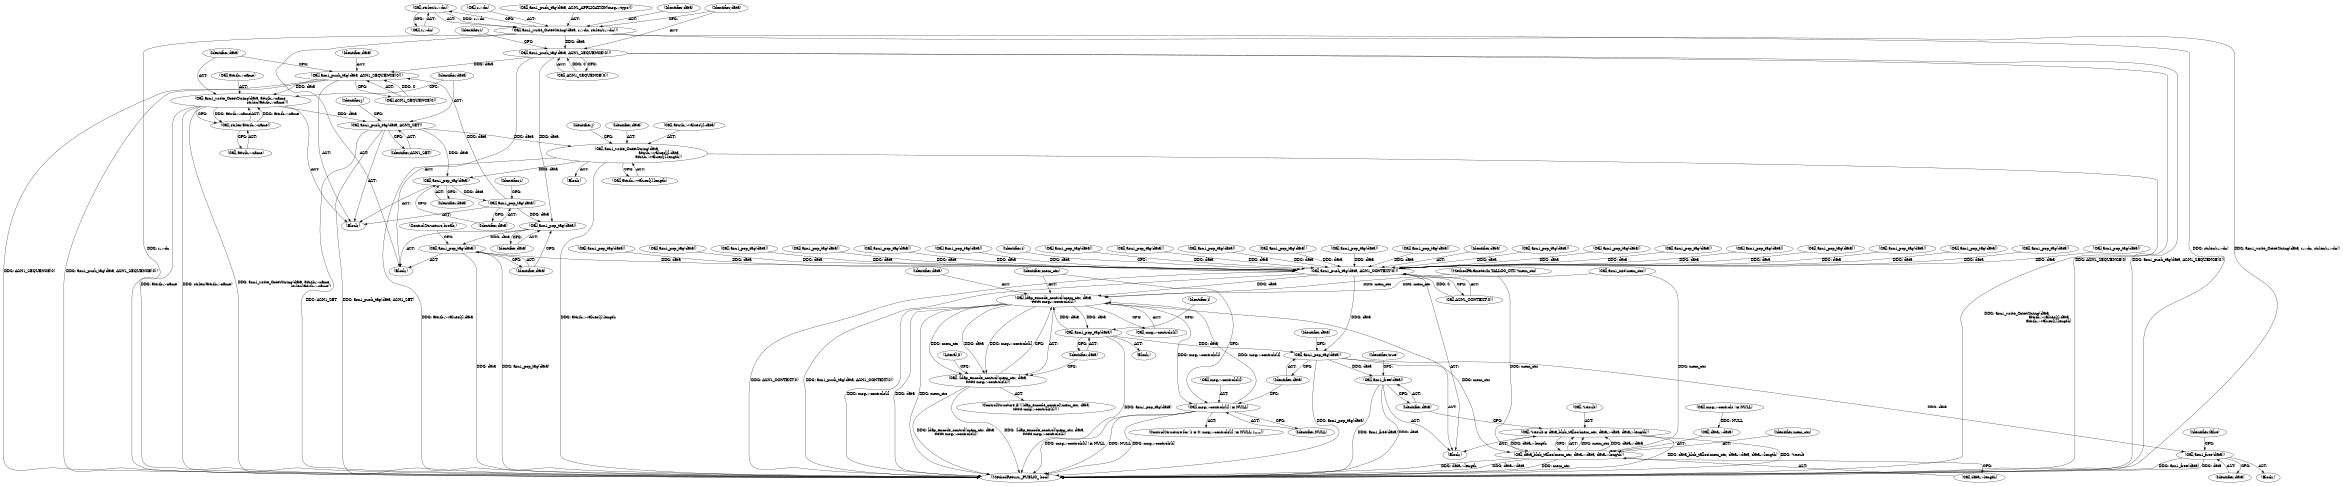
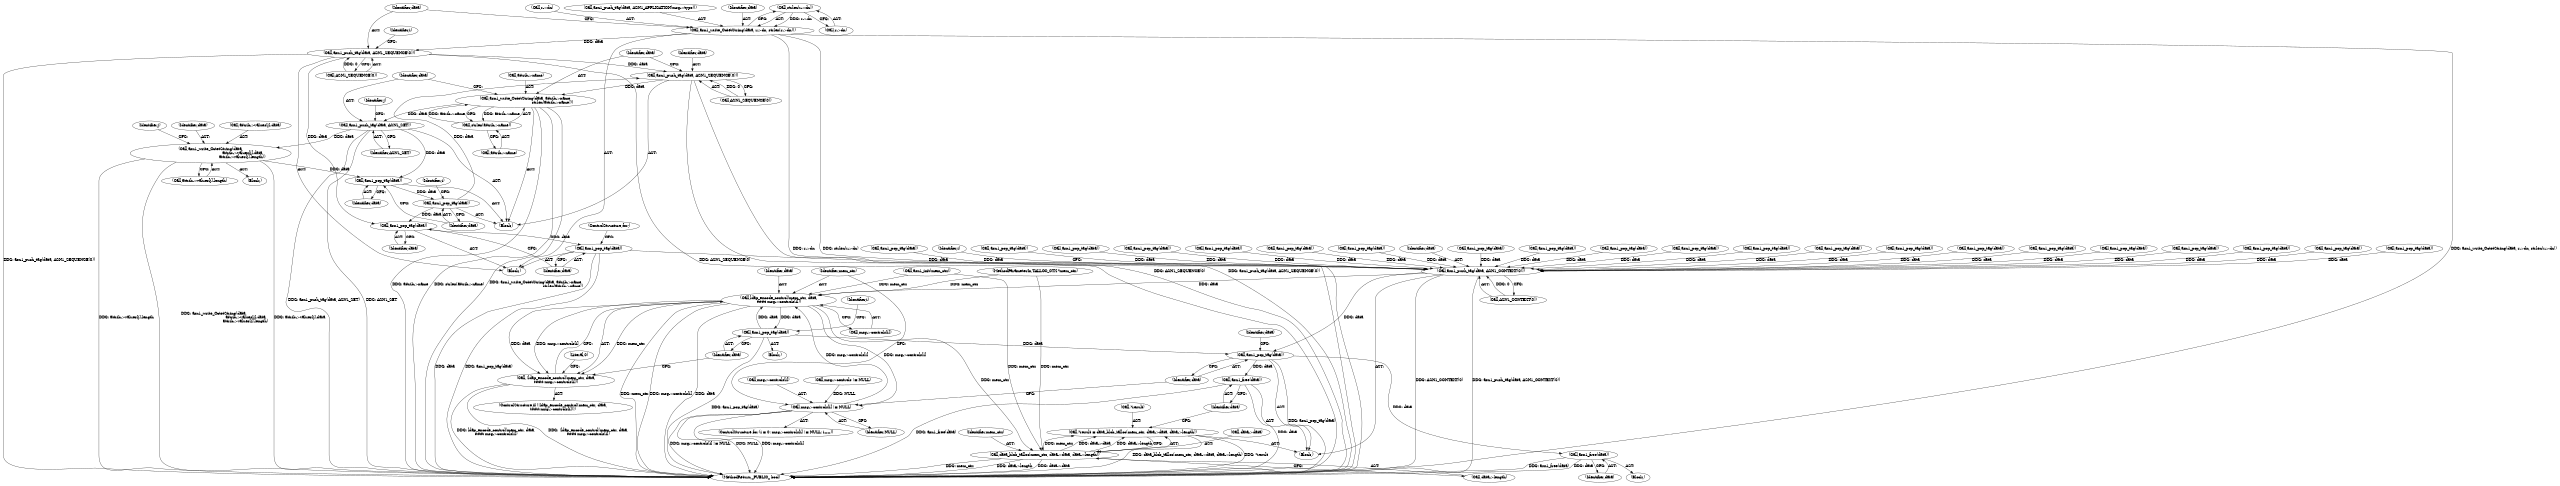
(386, 126) -> (375, 126)
(433, 226) -> (609, 226)
(1383, 355) -> none
(1721, 419) -> (833, 393)
(2205, 432) -> none
